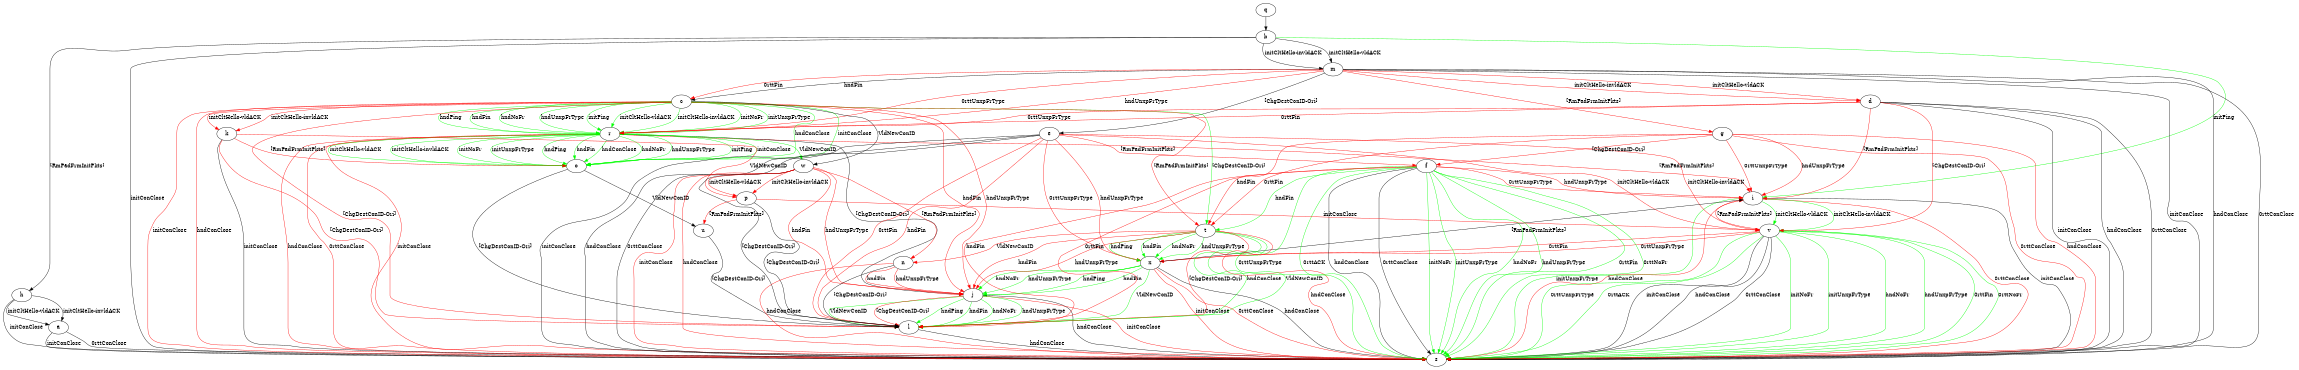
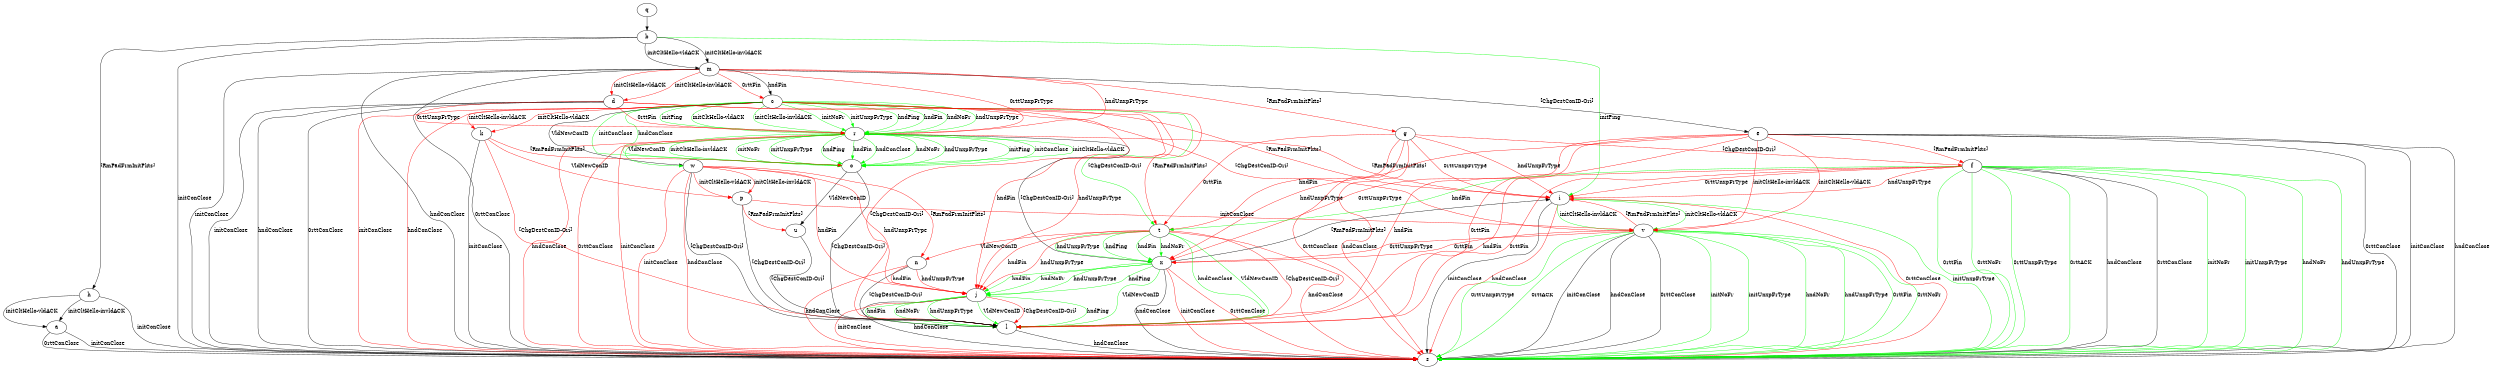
(851, 212) -> (1116, 144)
